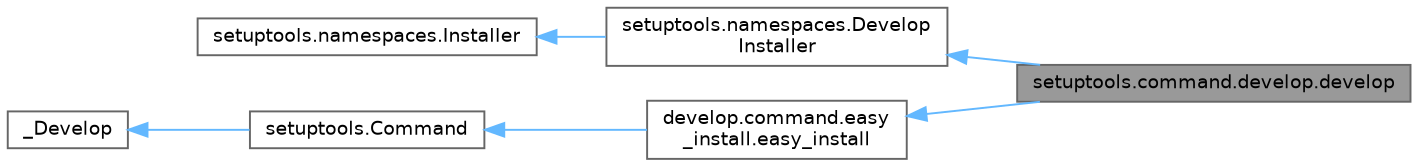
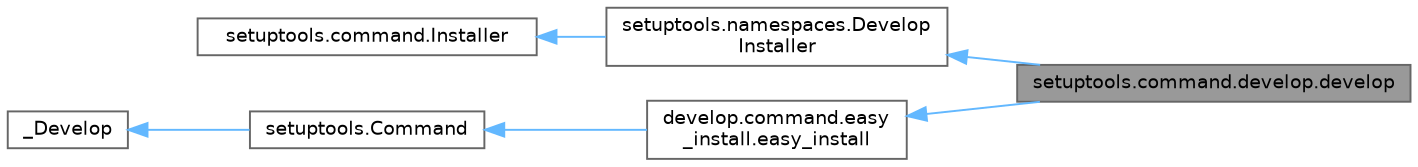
(367, 37) -> (367, 37)
